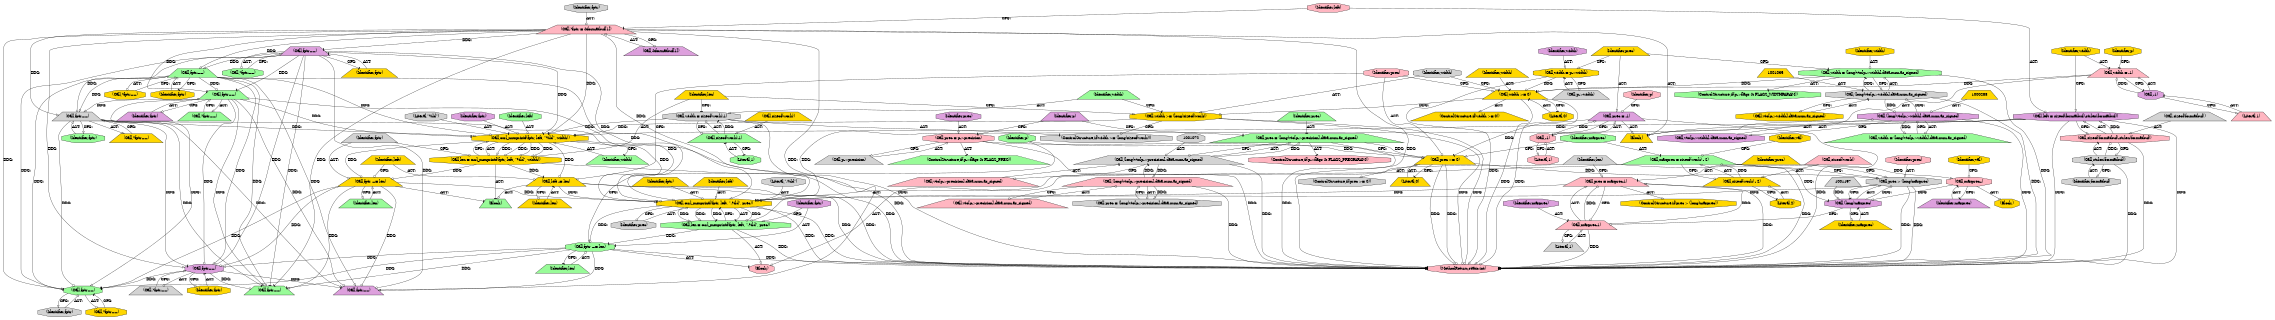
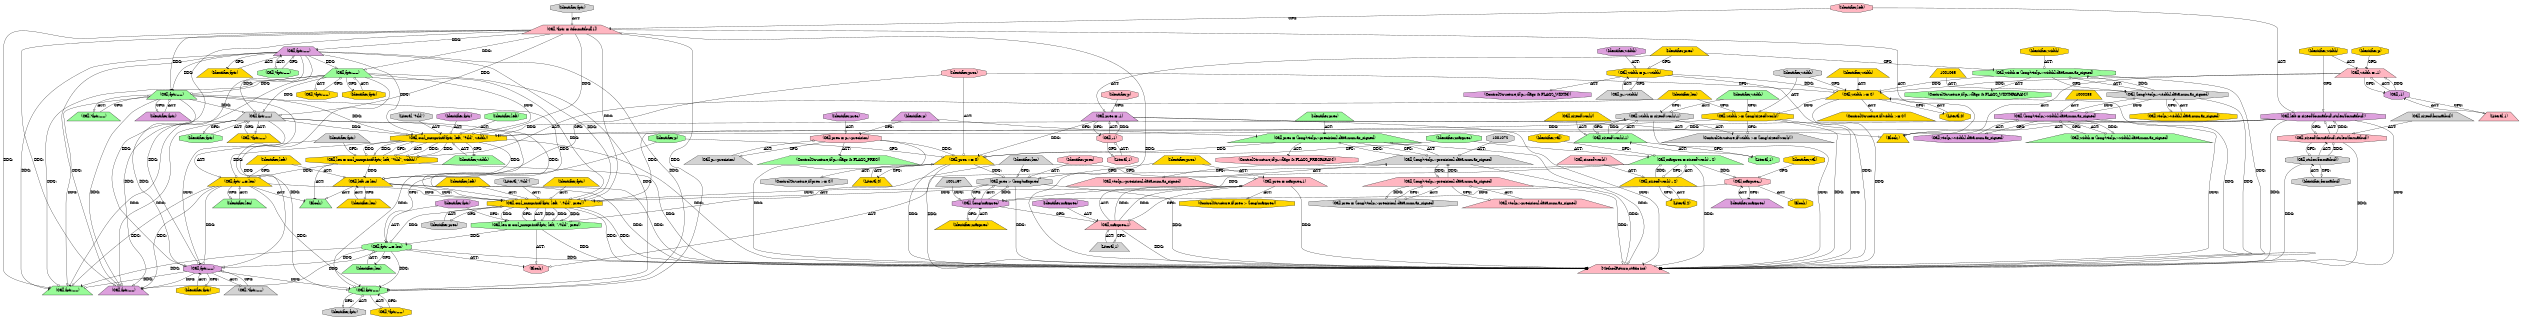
(661, 51) -> none
none -> (1528, 95)
(1106, 138) -> (1748, 138)
(1463, 269) -> (1624, 269)
